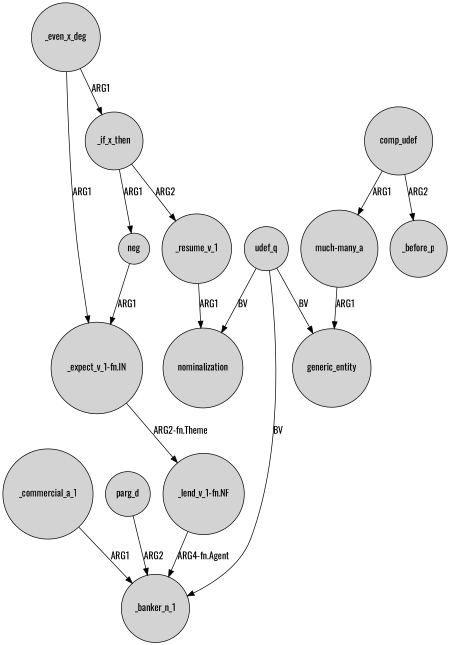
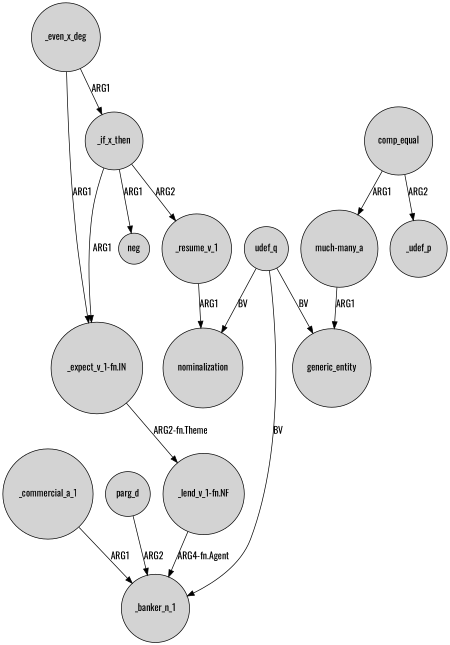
(399, 141) -> (399, 141)
(419, 249) -> (419, 249)
(121, 291) -> (90, 241)
